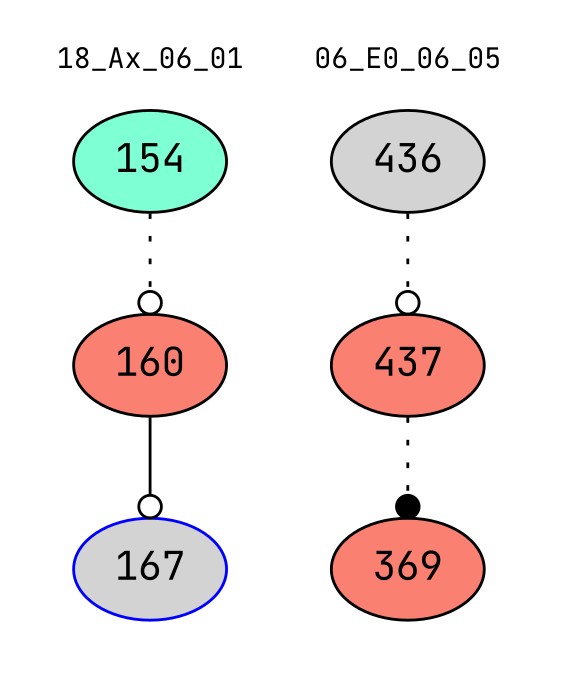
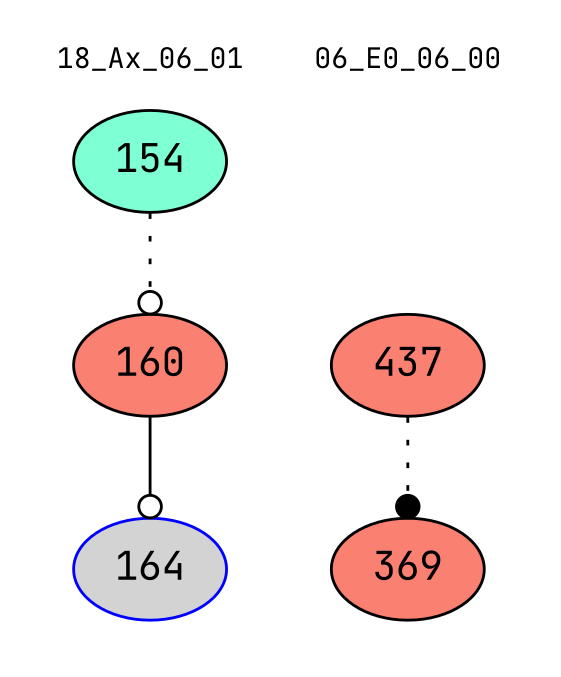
(409, 61) -> (409, 61)
(408, 161) -> none
(150, 569) -> (150, 569)
